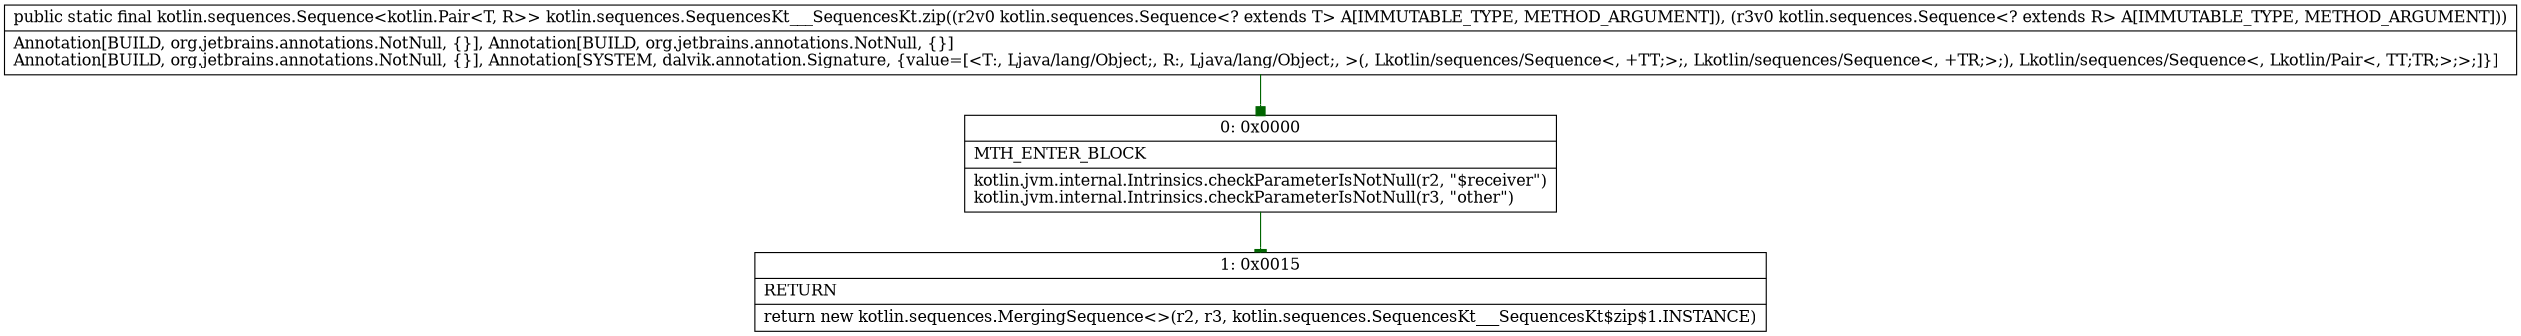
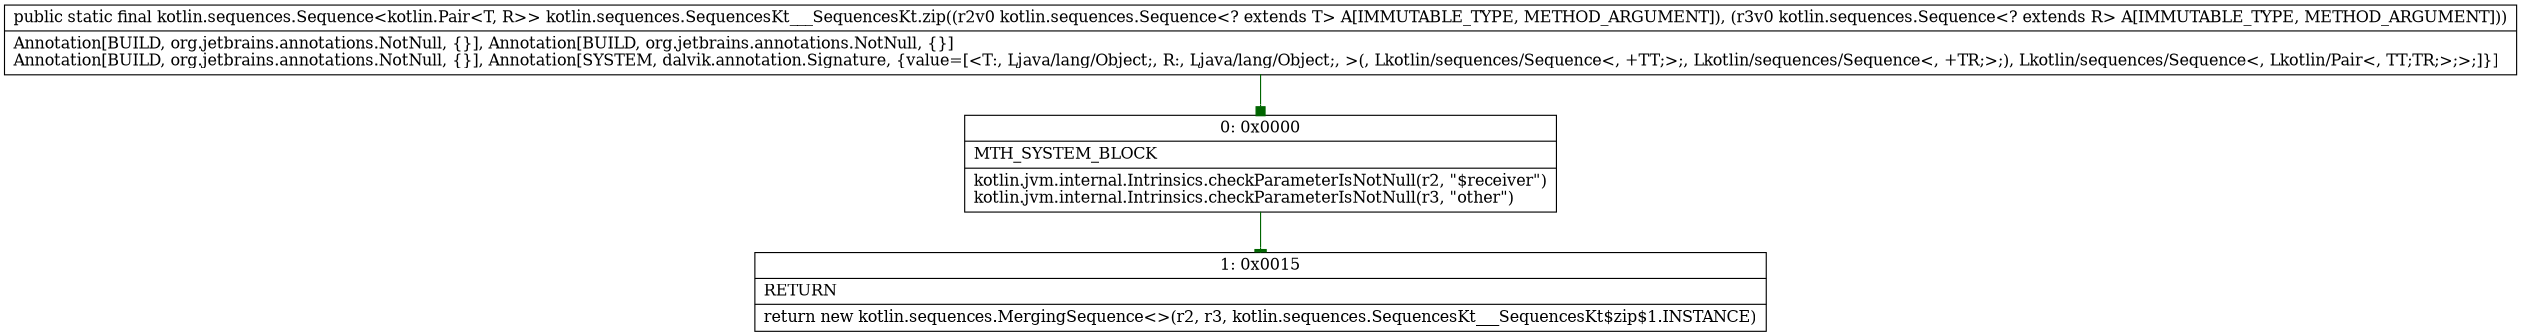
(1060, 154) -> (1065, 154)
